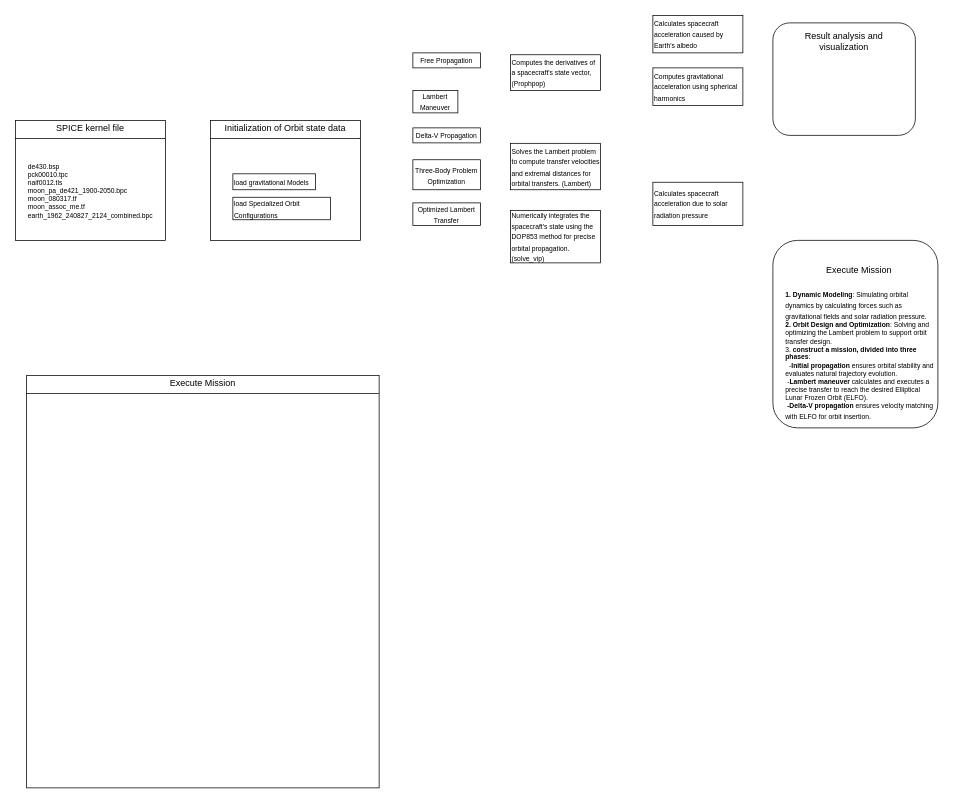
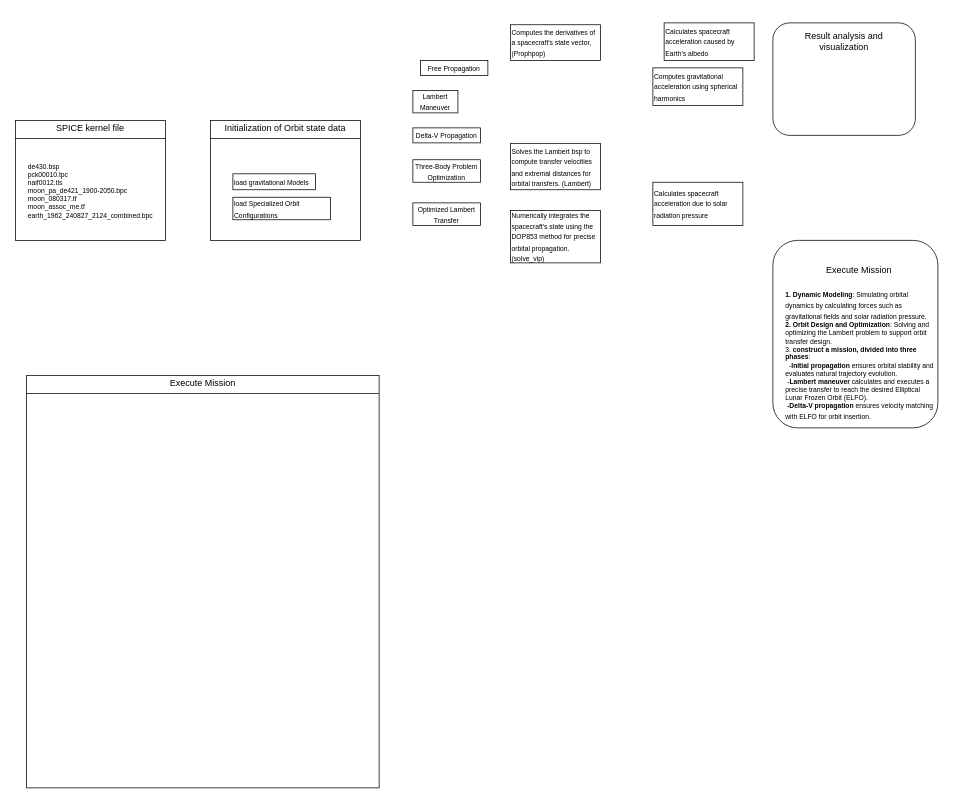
(698, 34) -> (709, 42)
(447, 60) -> (454, 68)
(555, 73) -> (555, 43)
(556, 167) -> (556, 167)
(447, 175) -> (447, 171)
